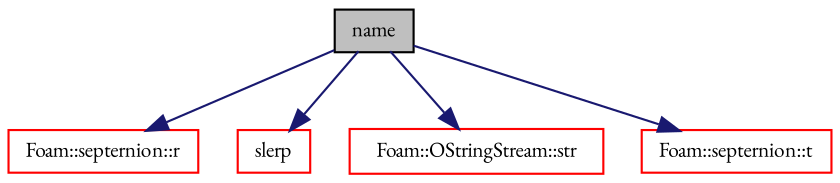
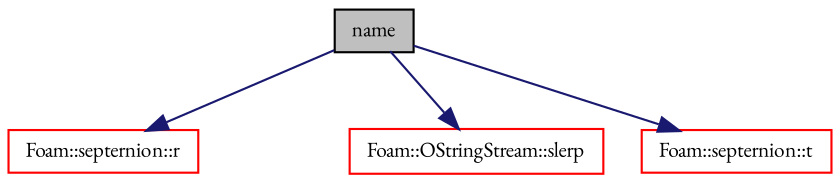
(274, 151) -> none
(476, 151) -> (476, 151)
